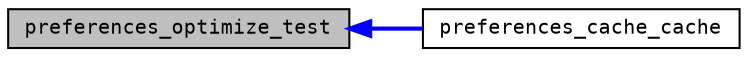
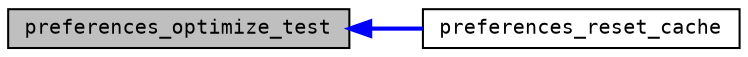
(581, 29) -> (581, 29)
